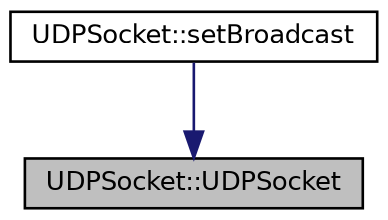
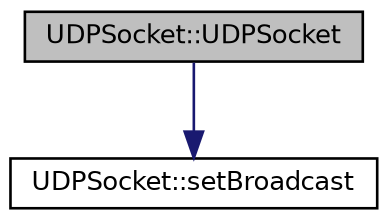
(194, 97) -> (194, 97)
